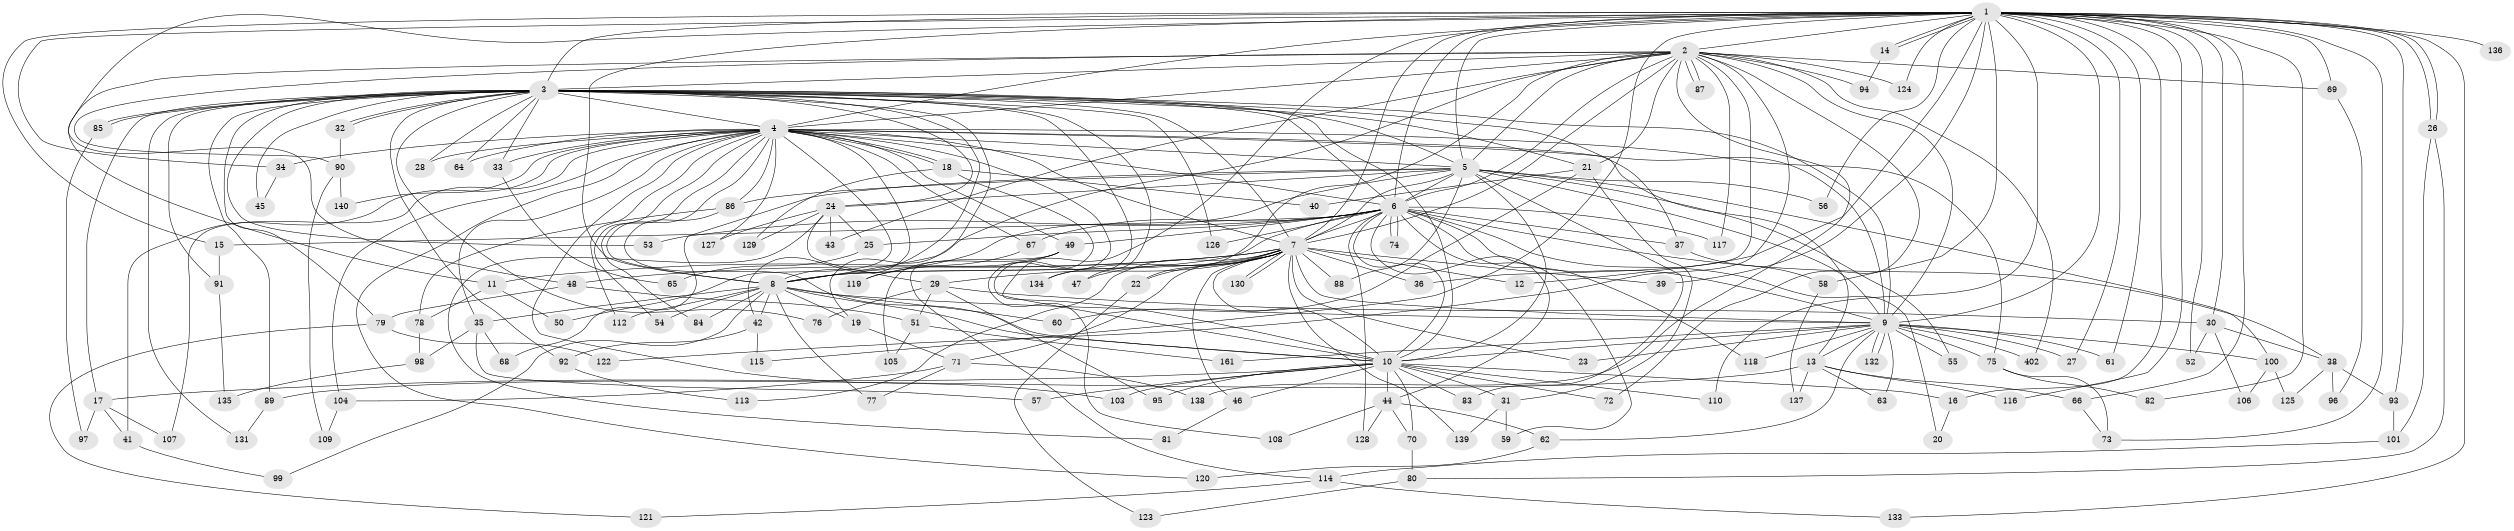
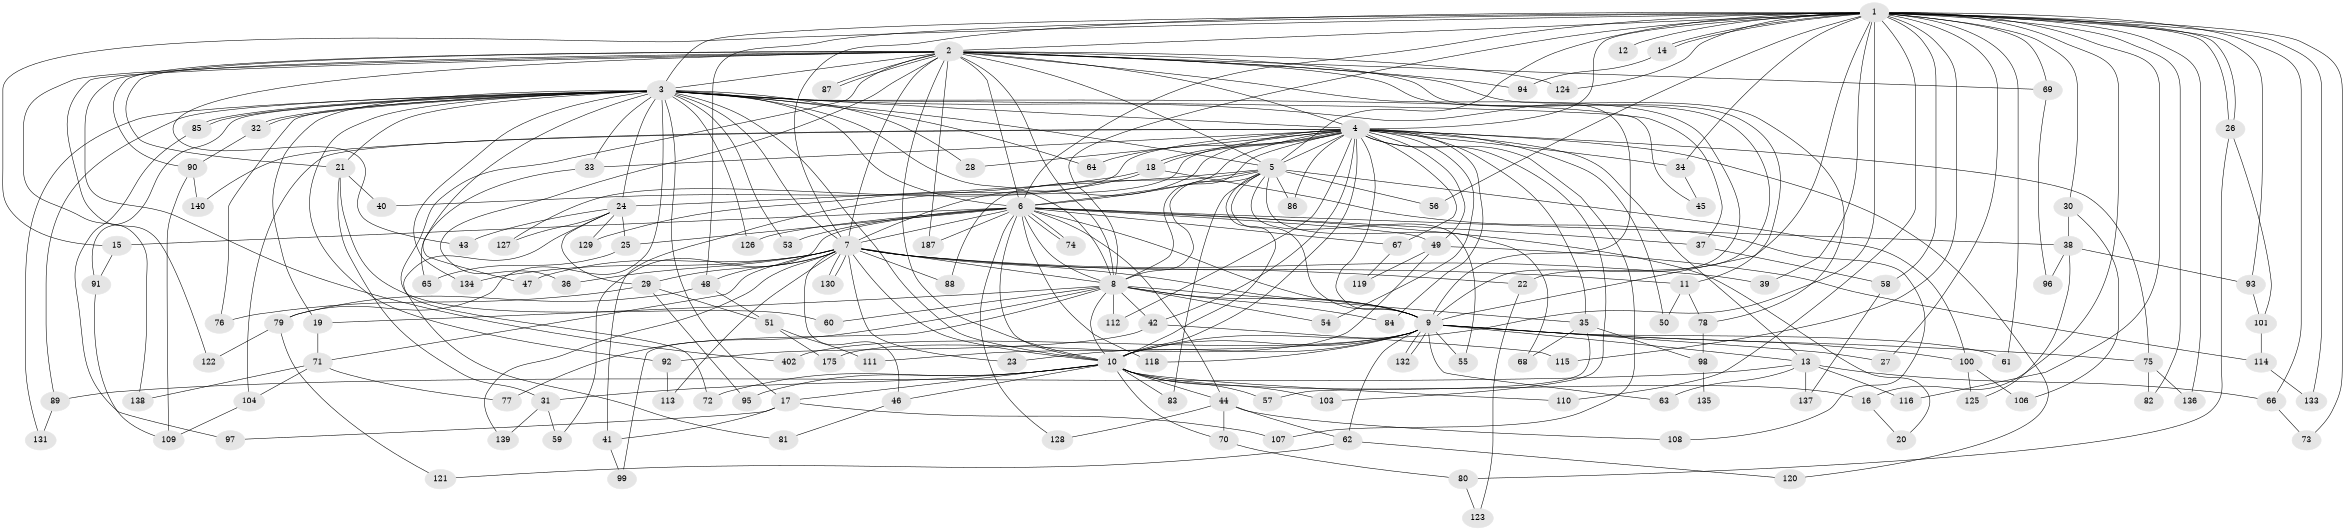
(1386, 192) -> none
(551, 233) -> (1464, 88)
(1720, 246) -> (928, 246)
(1392, 263) -> none
(812, 284) -> (916, 278)
(1573, 310) -> none
(222, 343) -> (102, 377)
(891, 363) -> (829, 363)
(1227, 363) -> (870, 363)
(2191, 363) -> none
(2072, 378) -> (2169, 382)
(986, 503) -> (895, 467)
